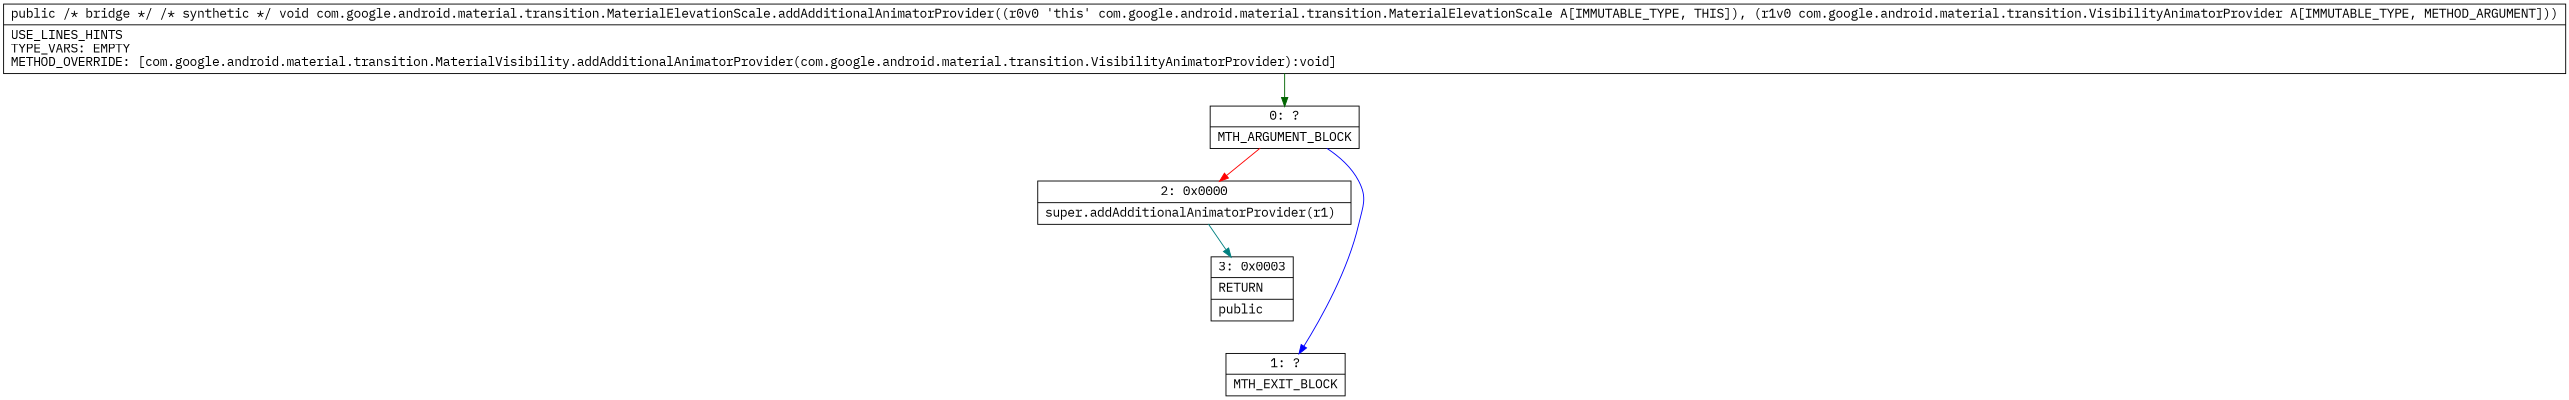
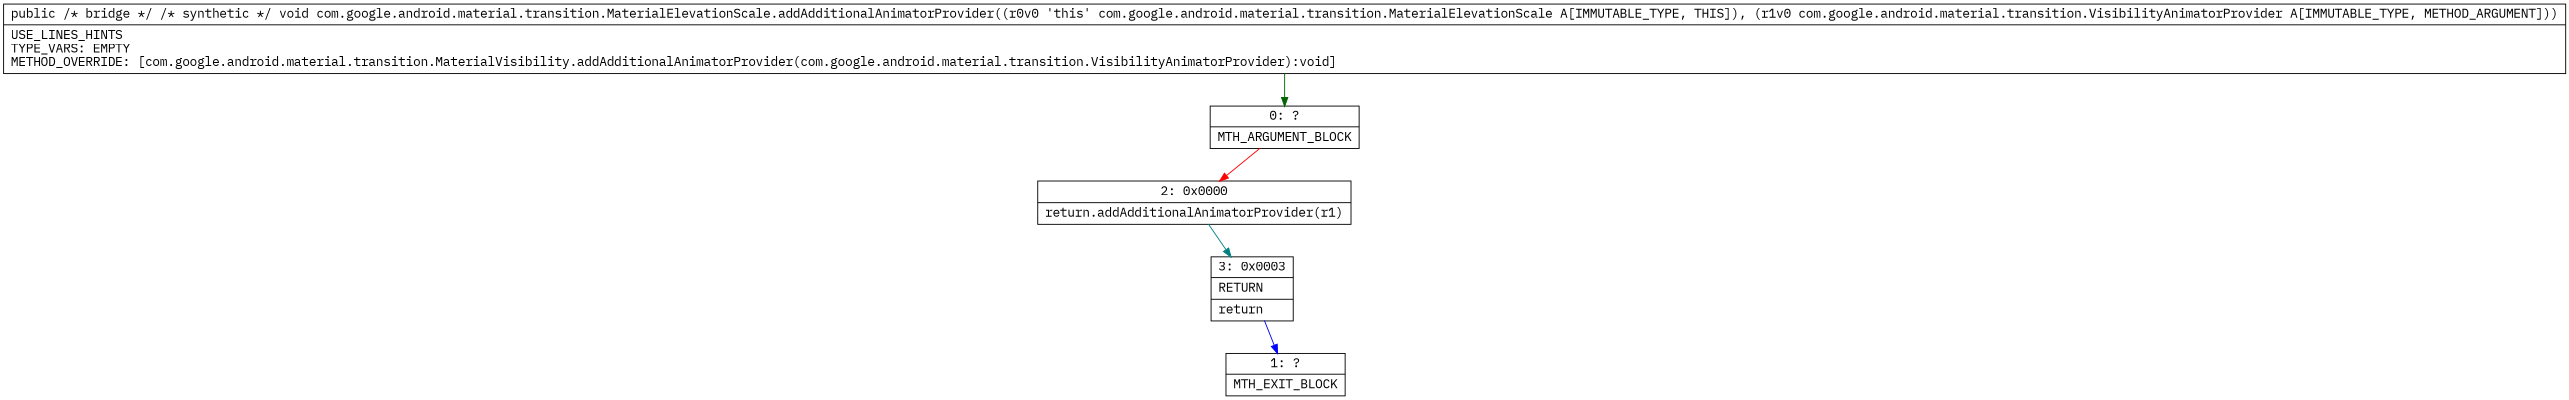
(1190, 213) -> (1194, 213)
(1353, 245) -> (1269, 333)
(1241, 310) -> (1241, 310)
